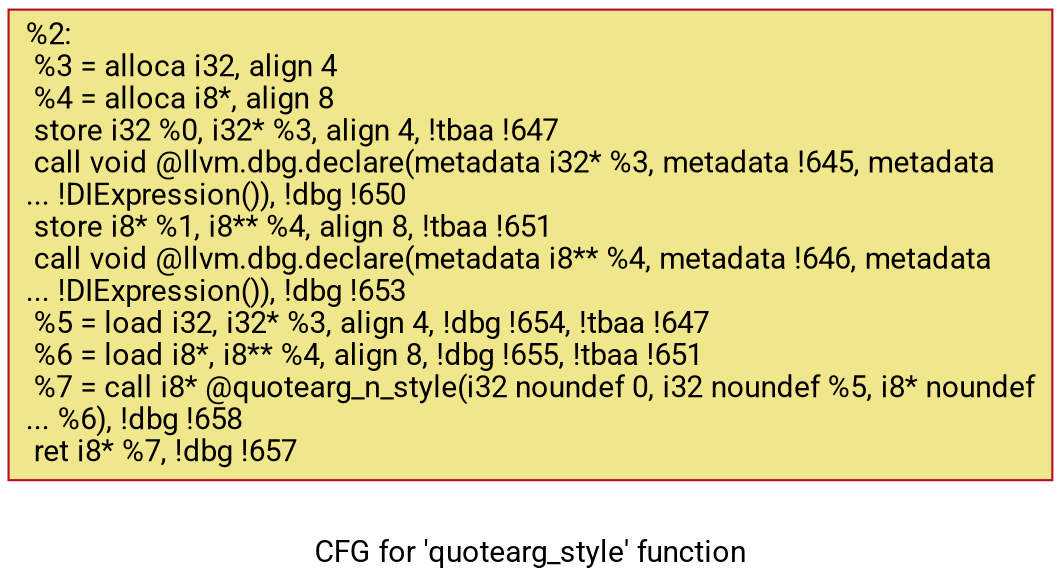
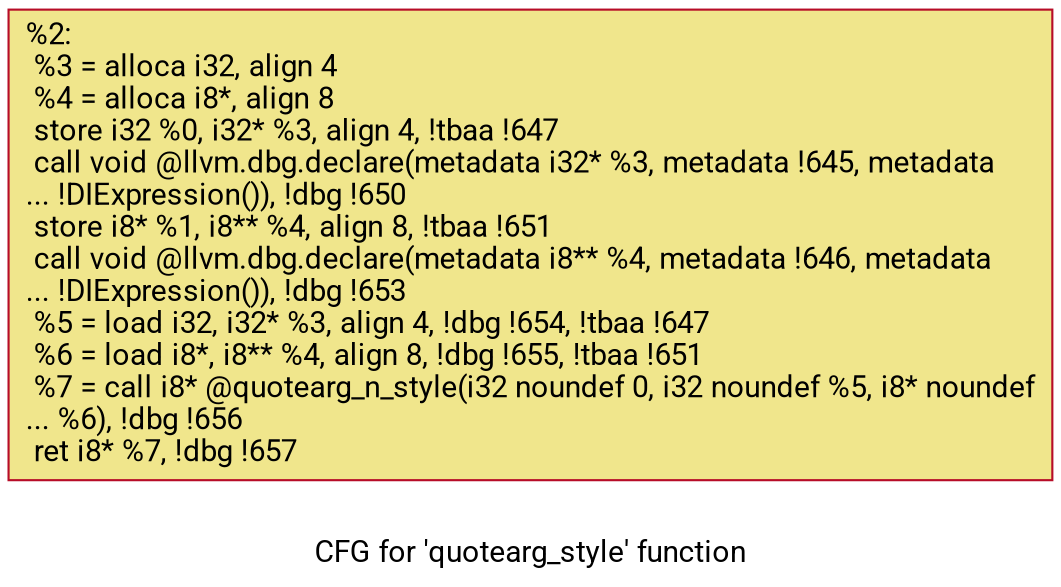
(135, 420) -> (135, 420)
